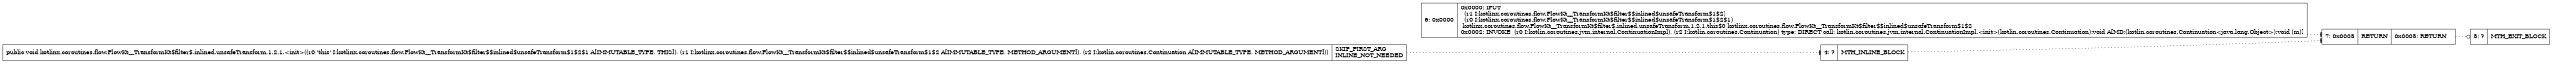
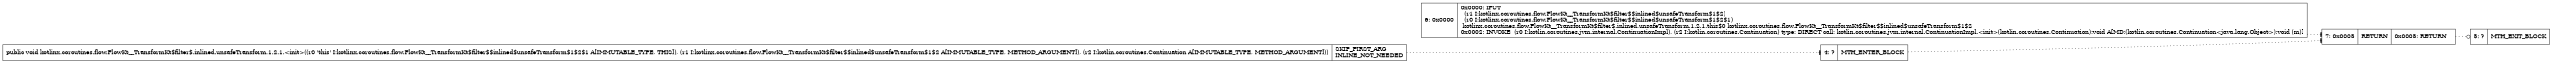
(1873, 52) -> (1873, 52)
